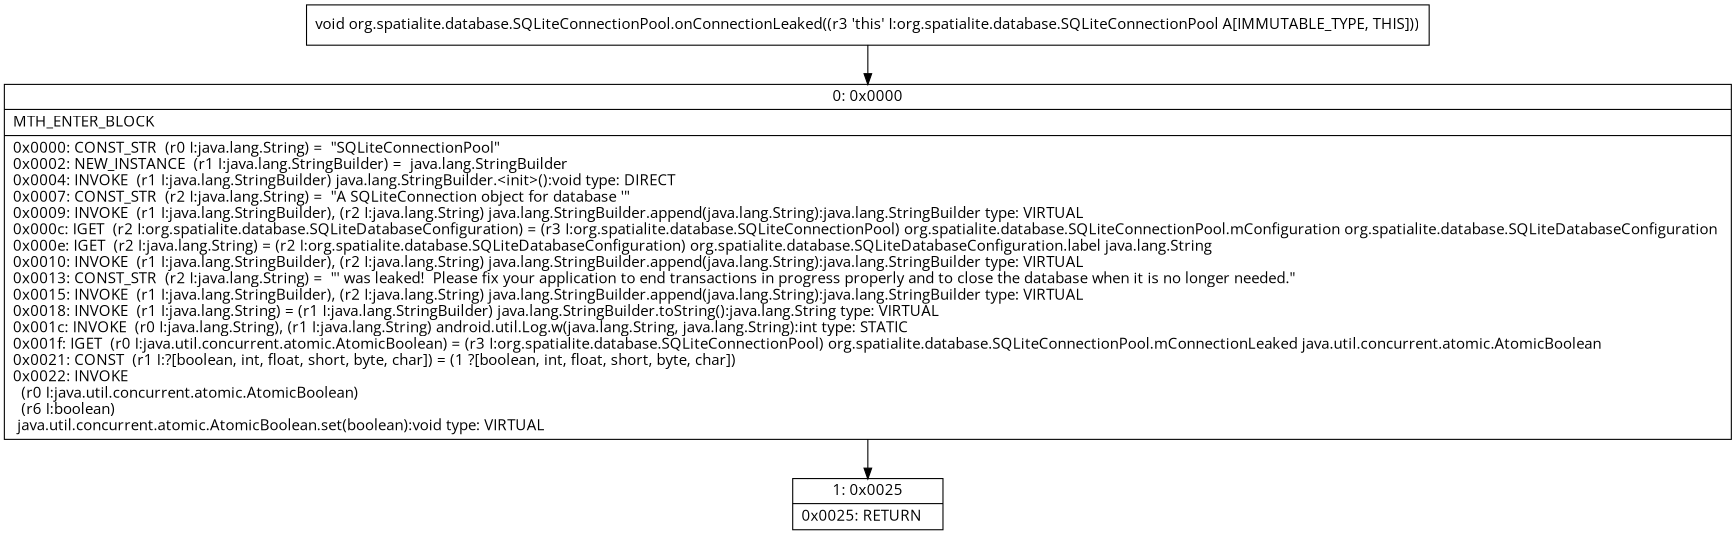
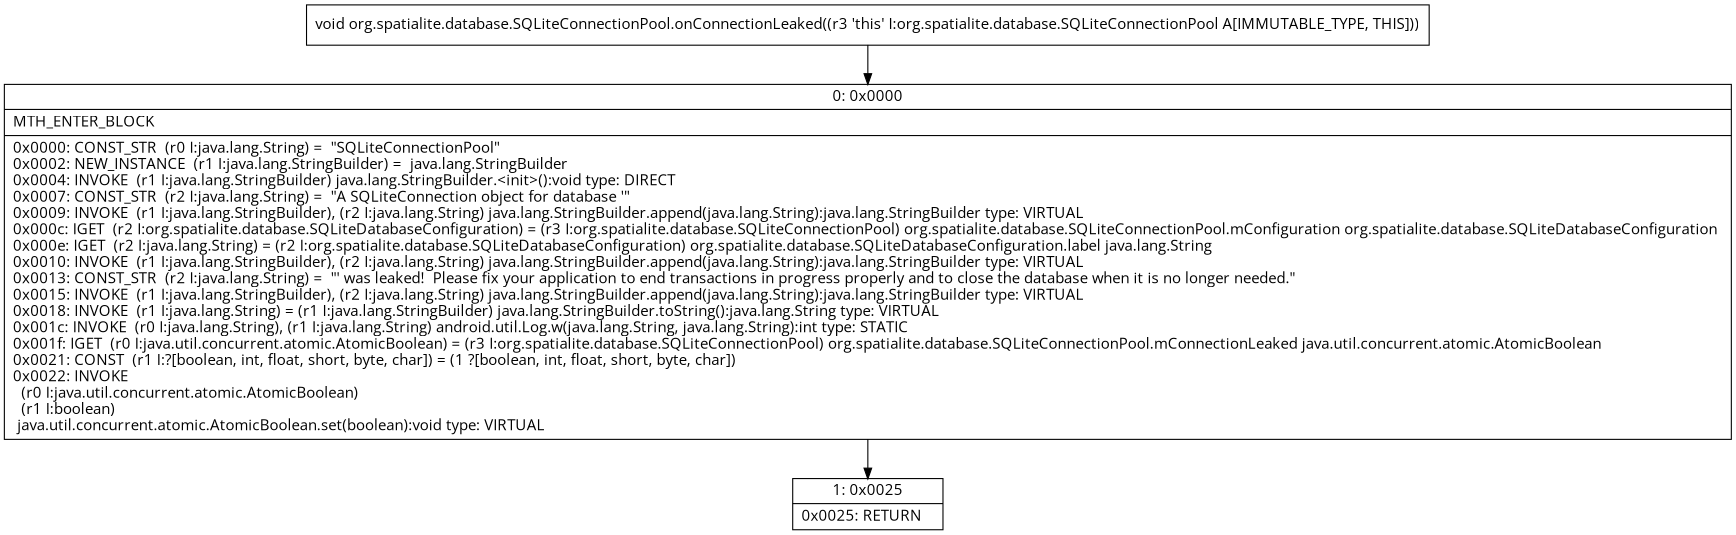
(64, 409) -> (64, 409)
